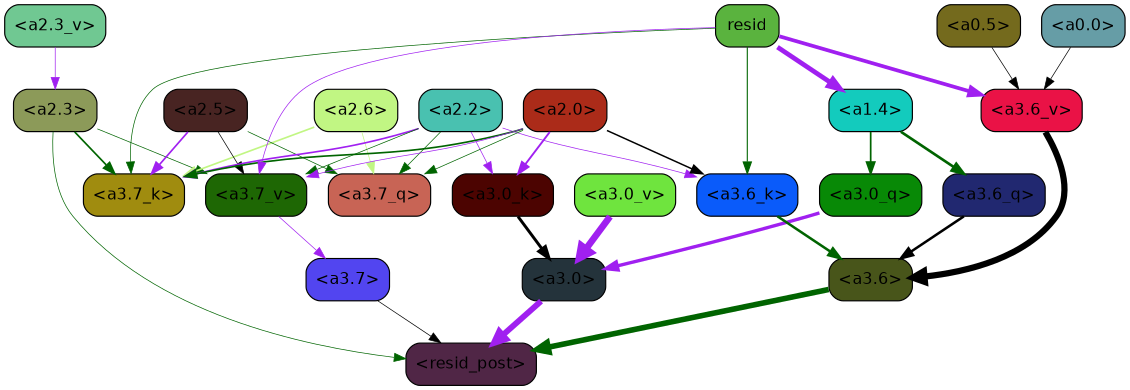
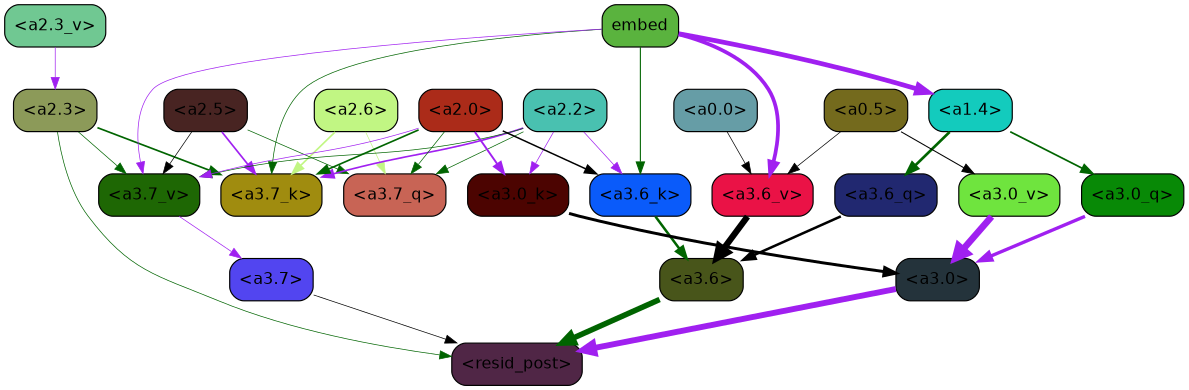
(747, 26) -> (640, 26)
none -> (939, 153)
